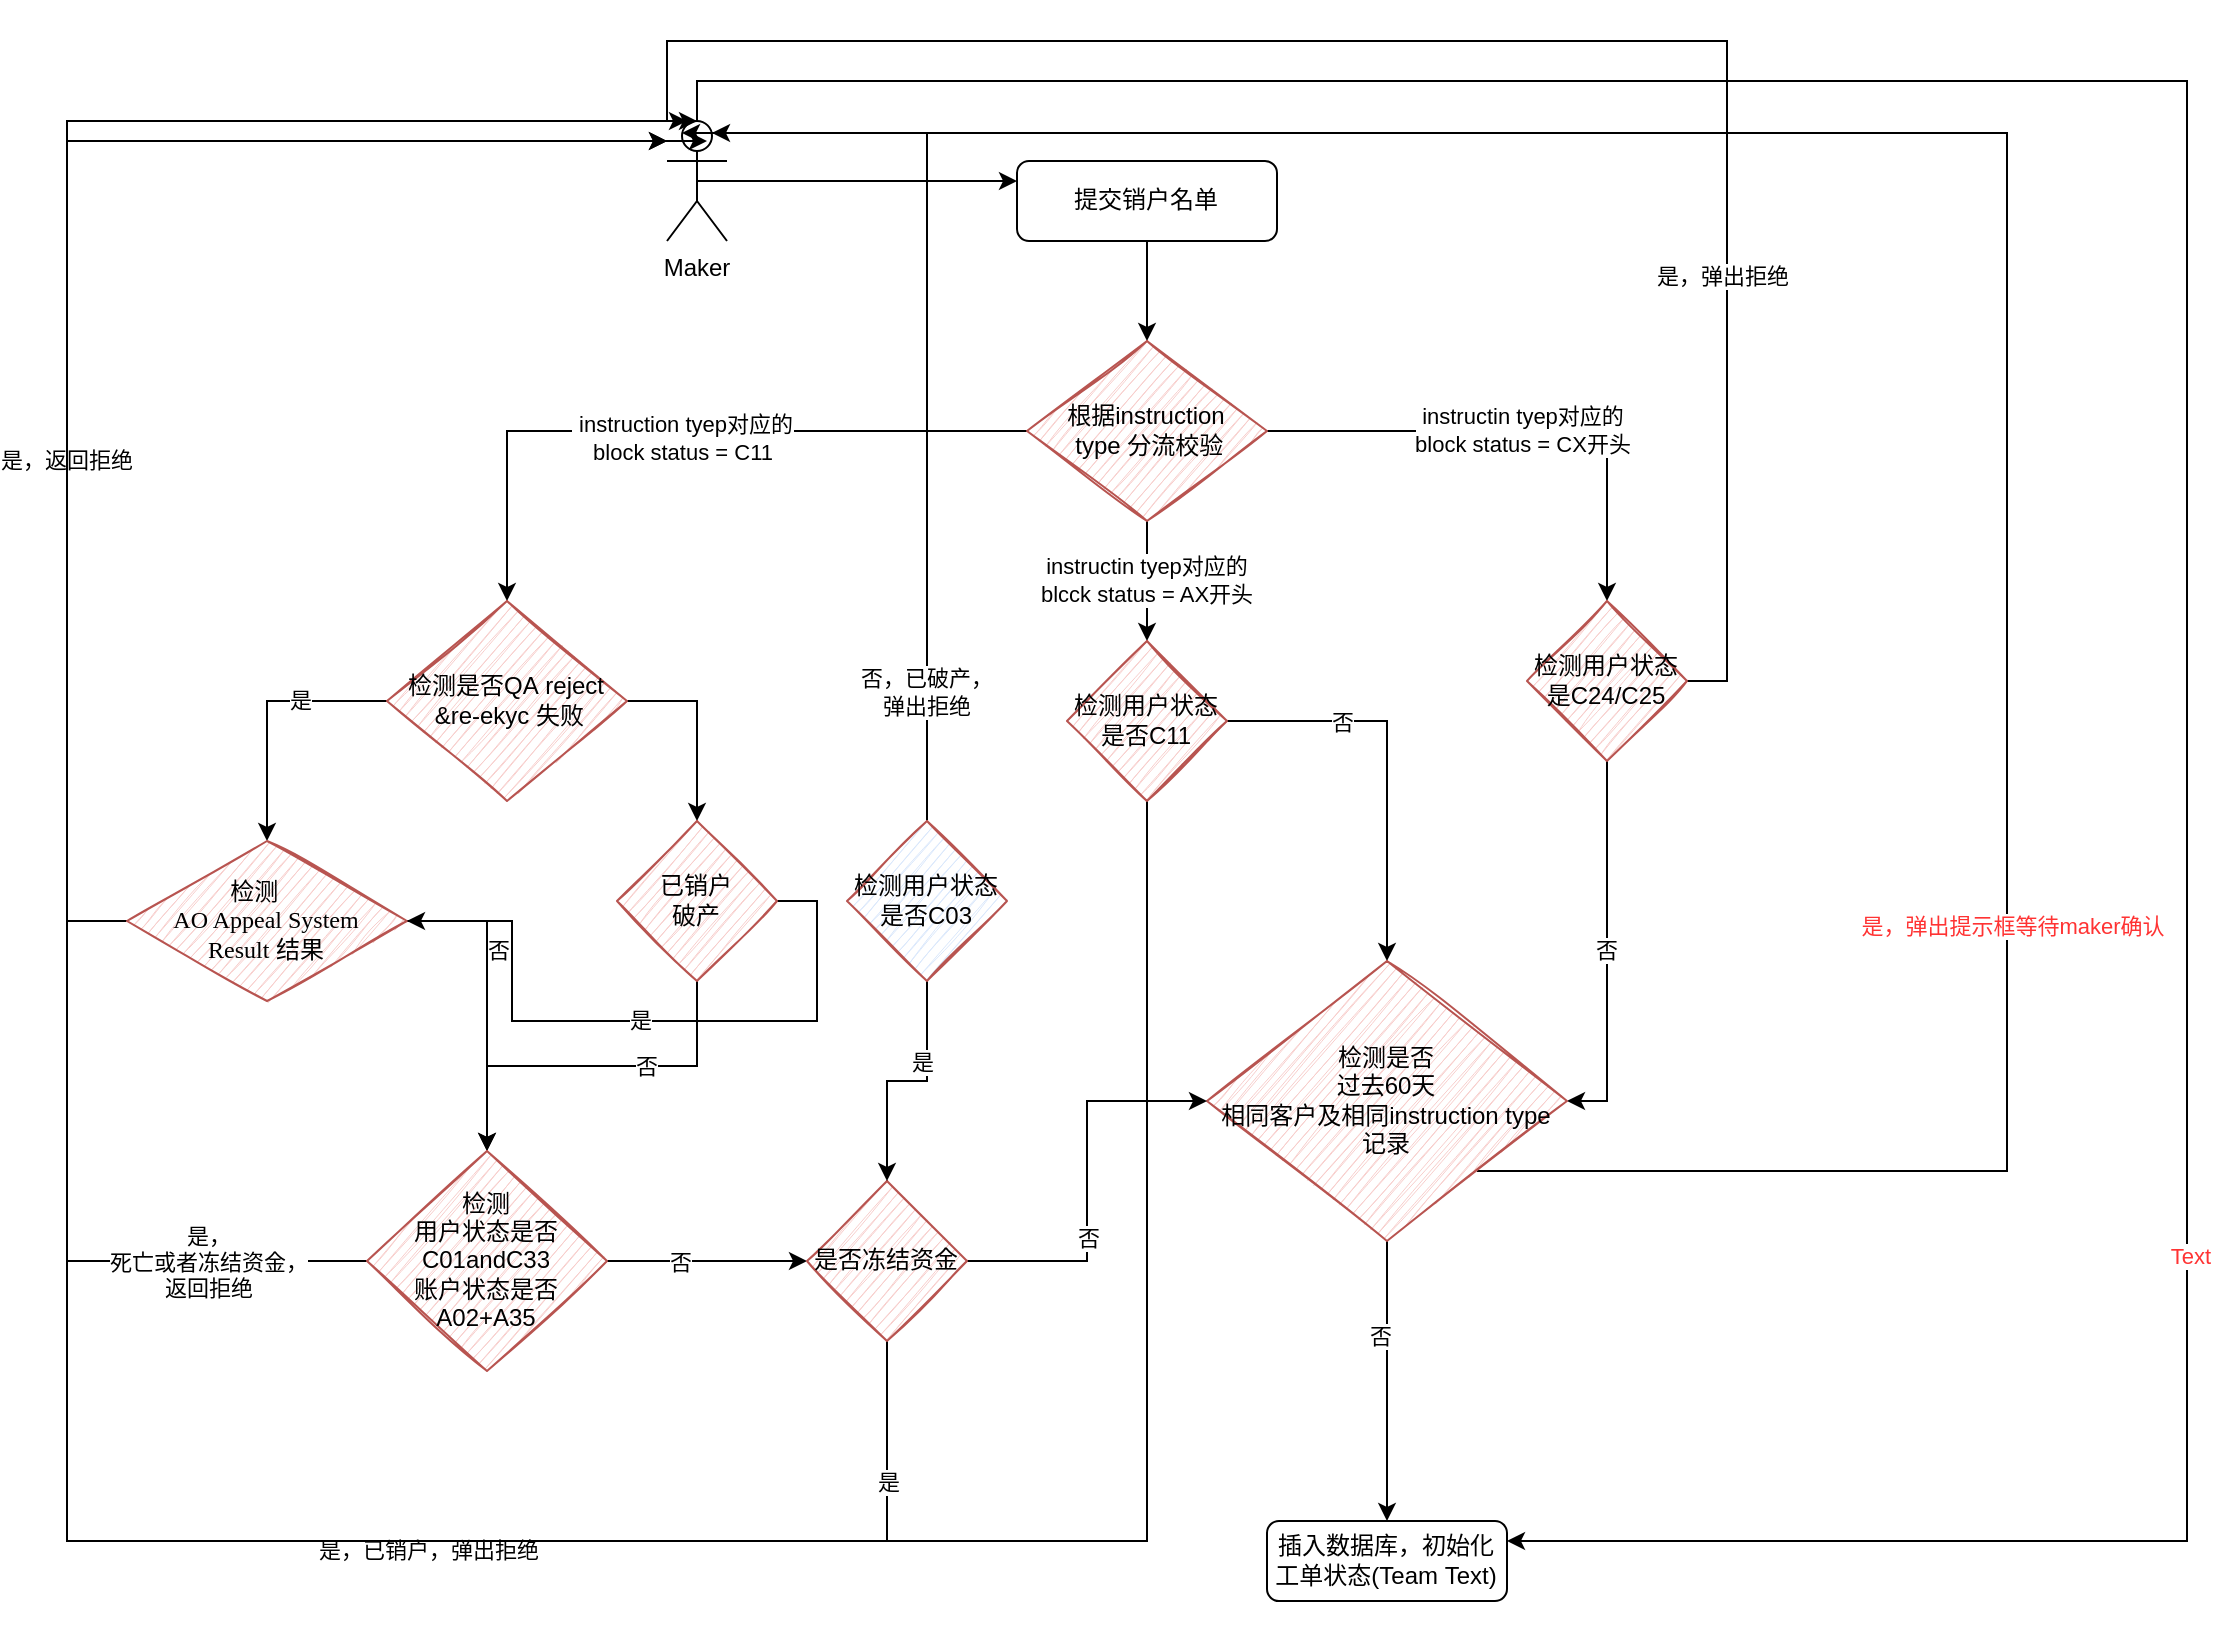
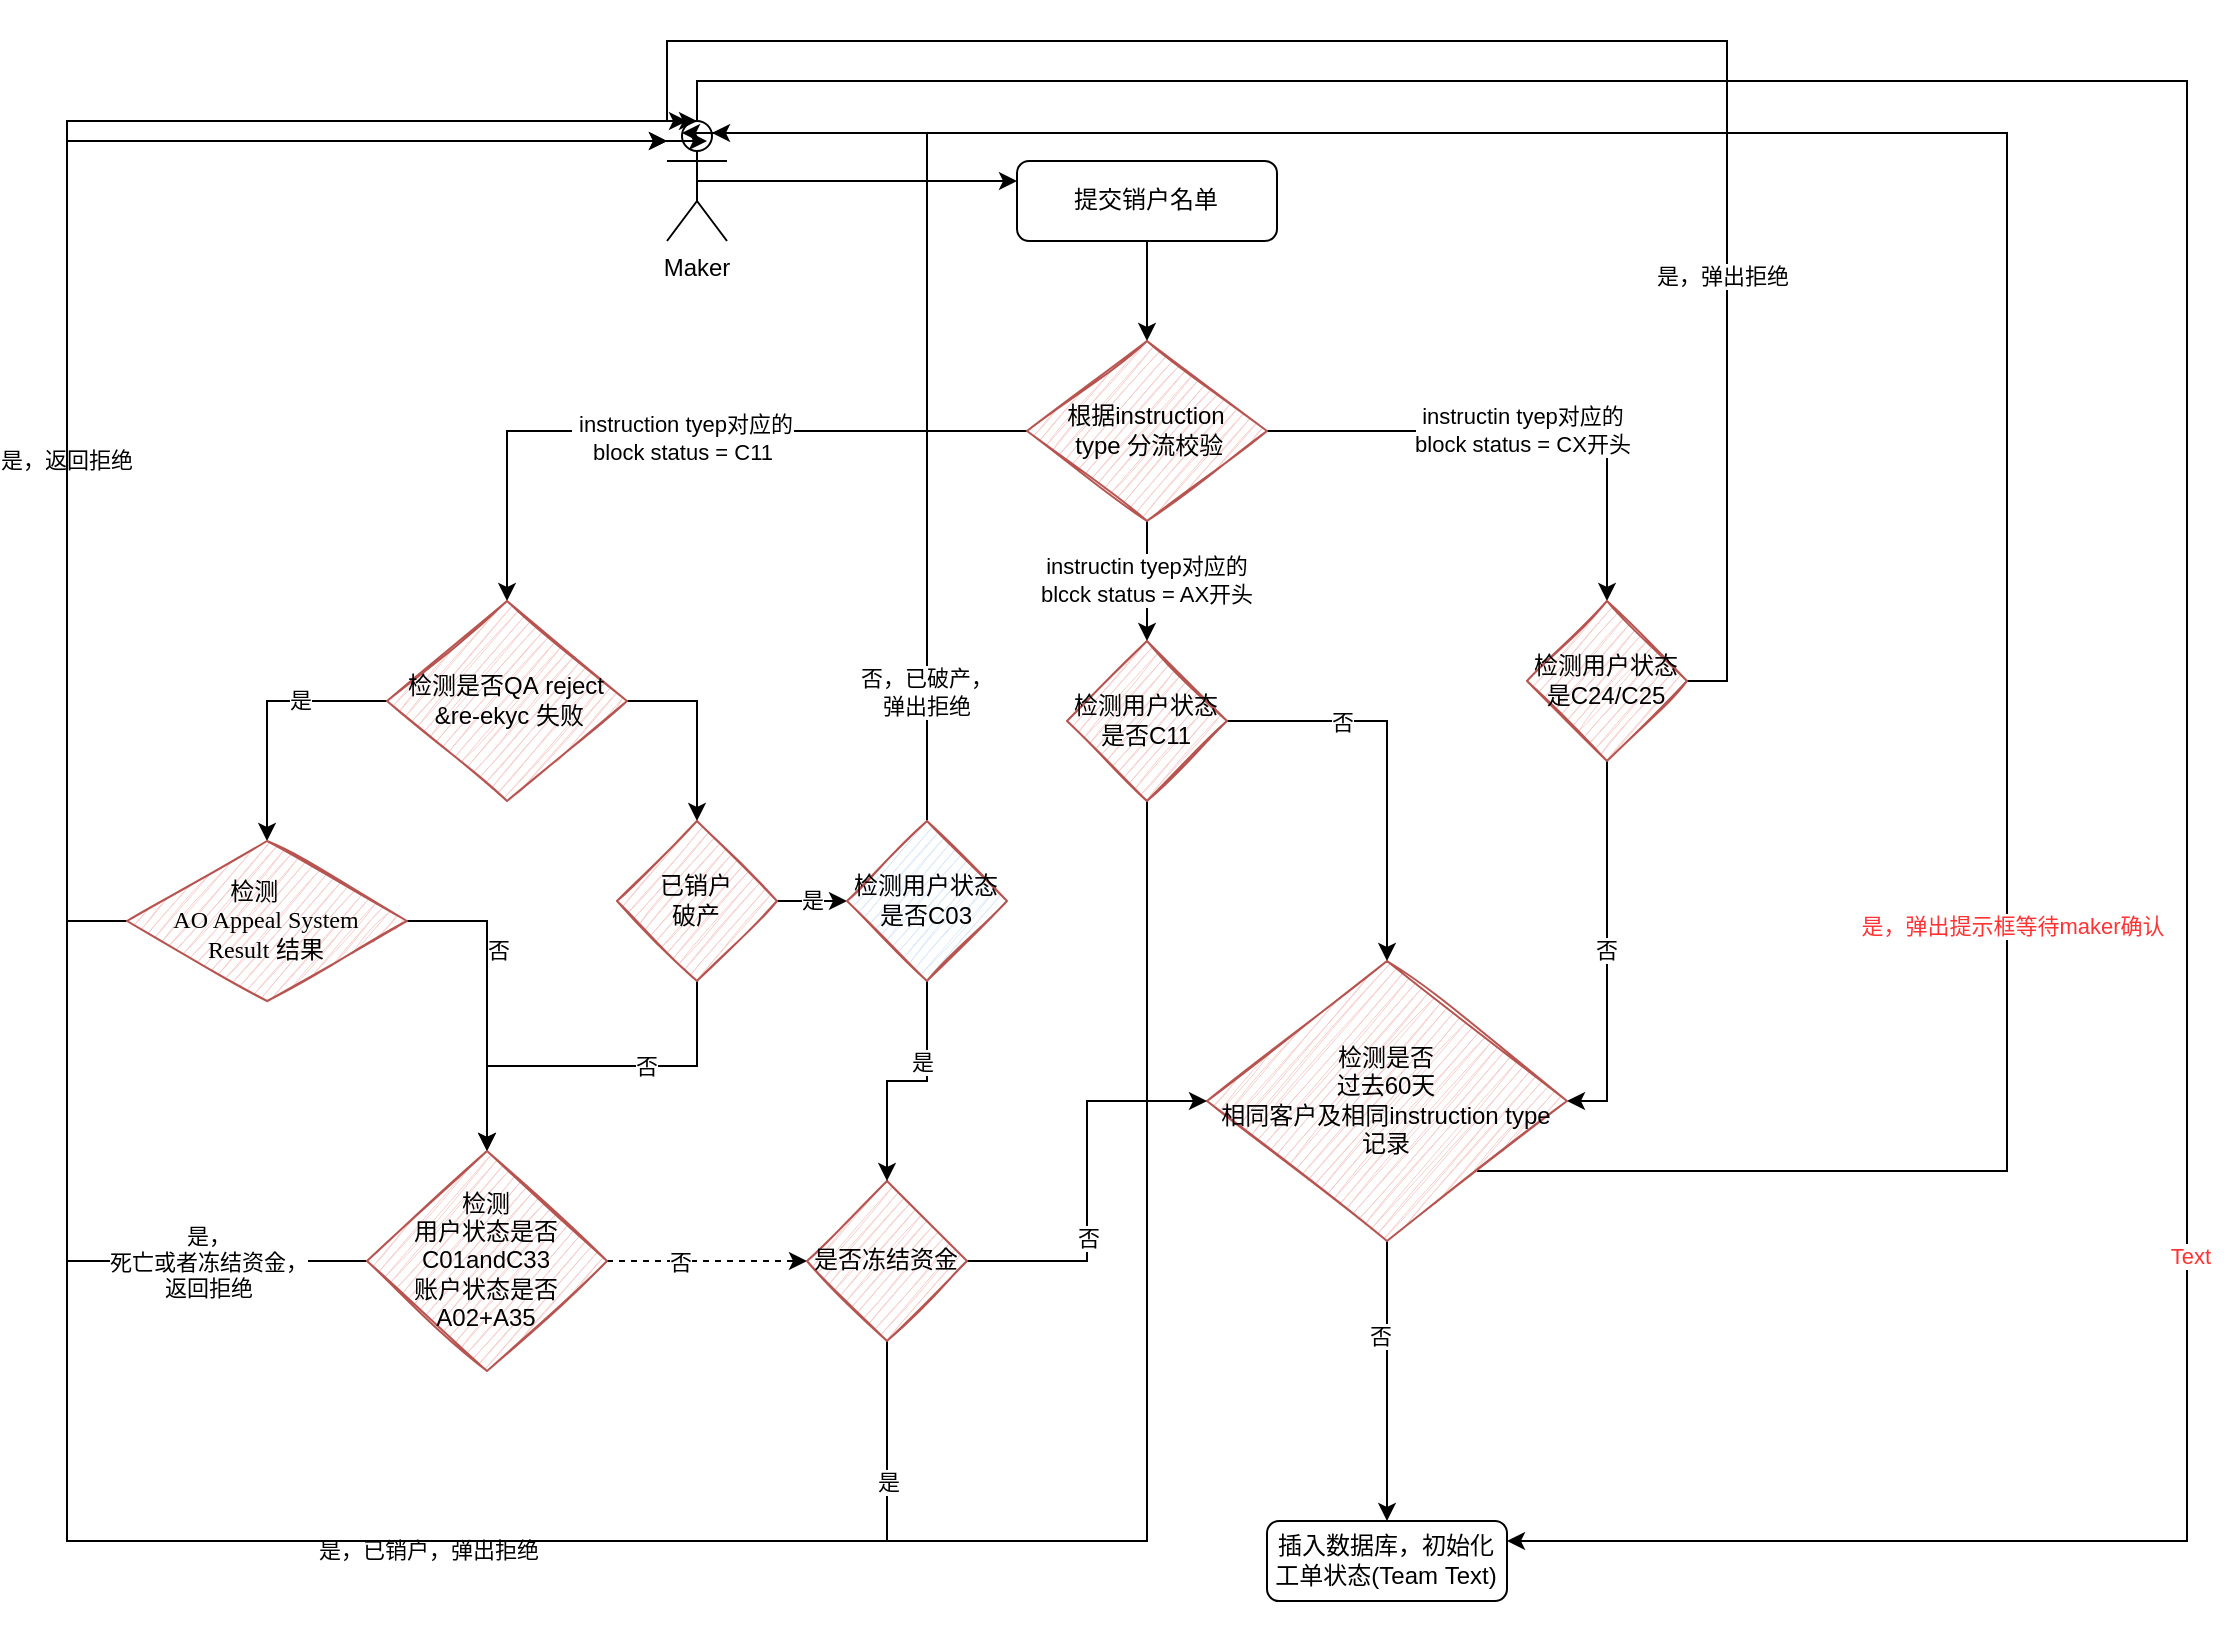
(673, 1021) -> (817, 901)
(740, 1261) -> (740, 1261)
